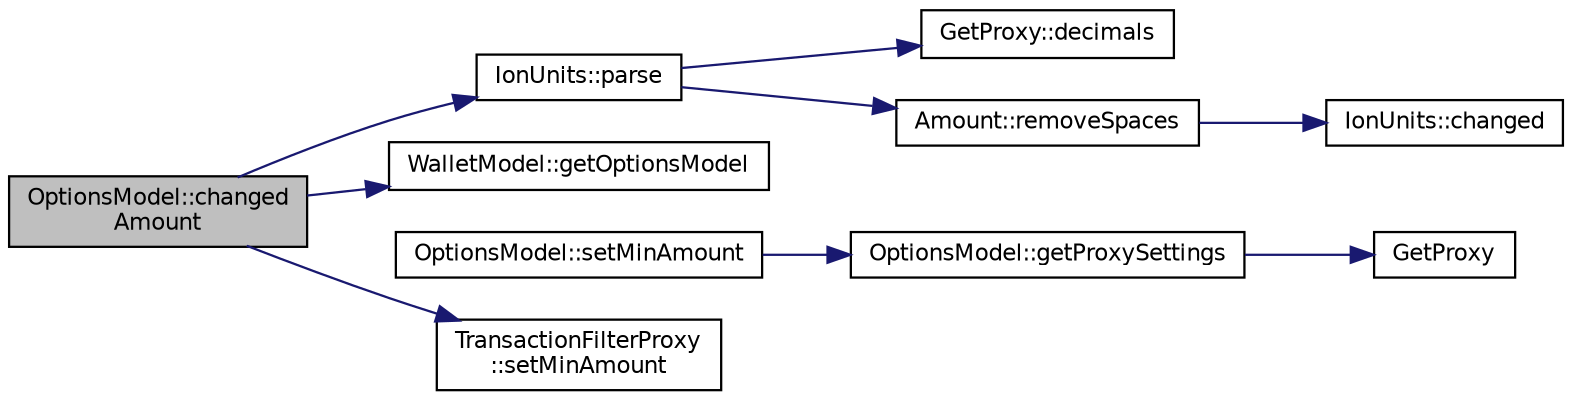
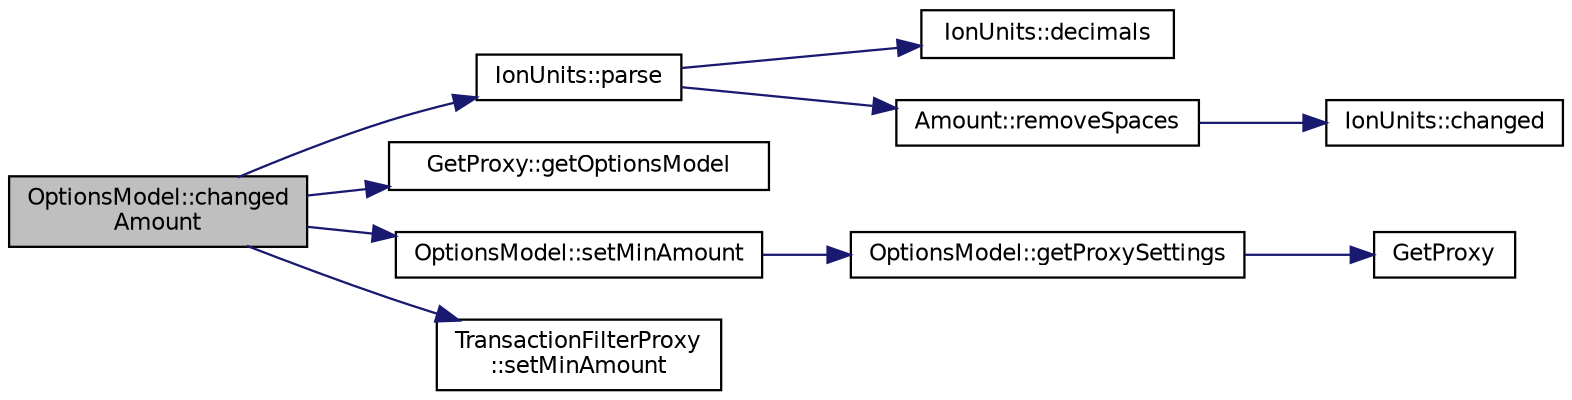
(1048, 34) -> (1048, 34)
(579, 166) -> (579, 166)
none -> (340, 230)
